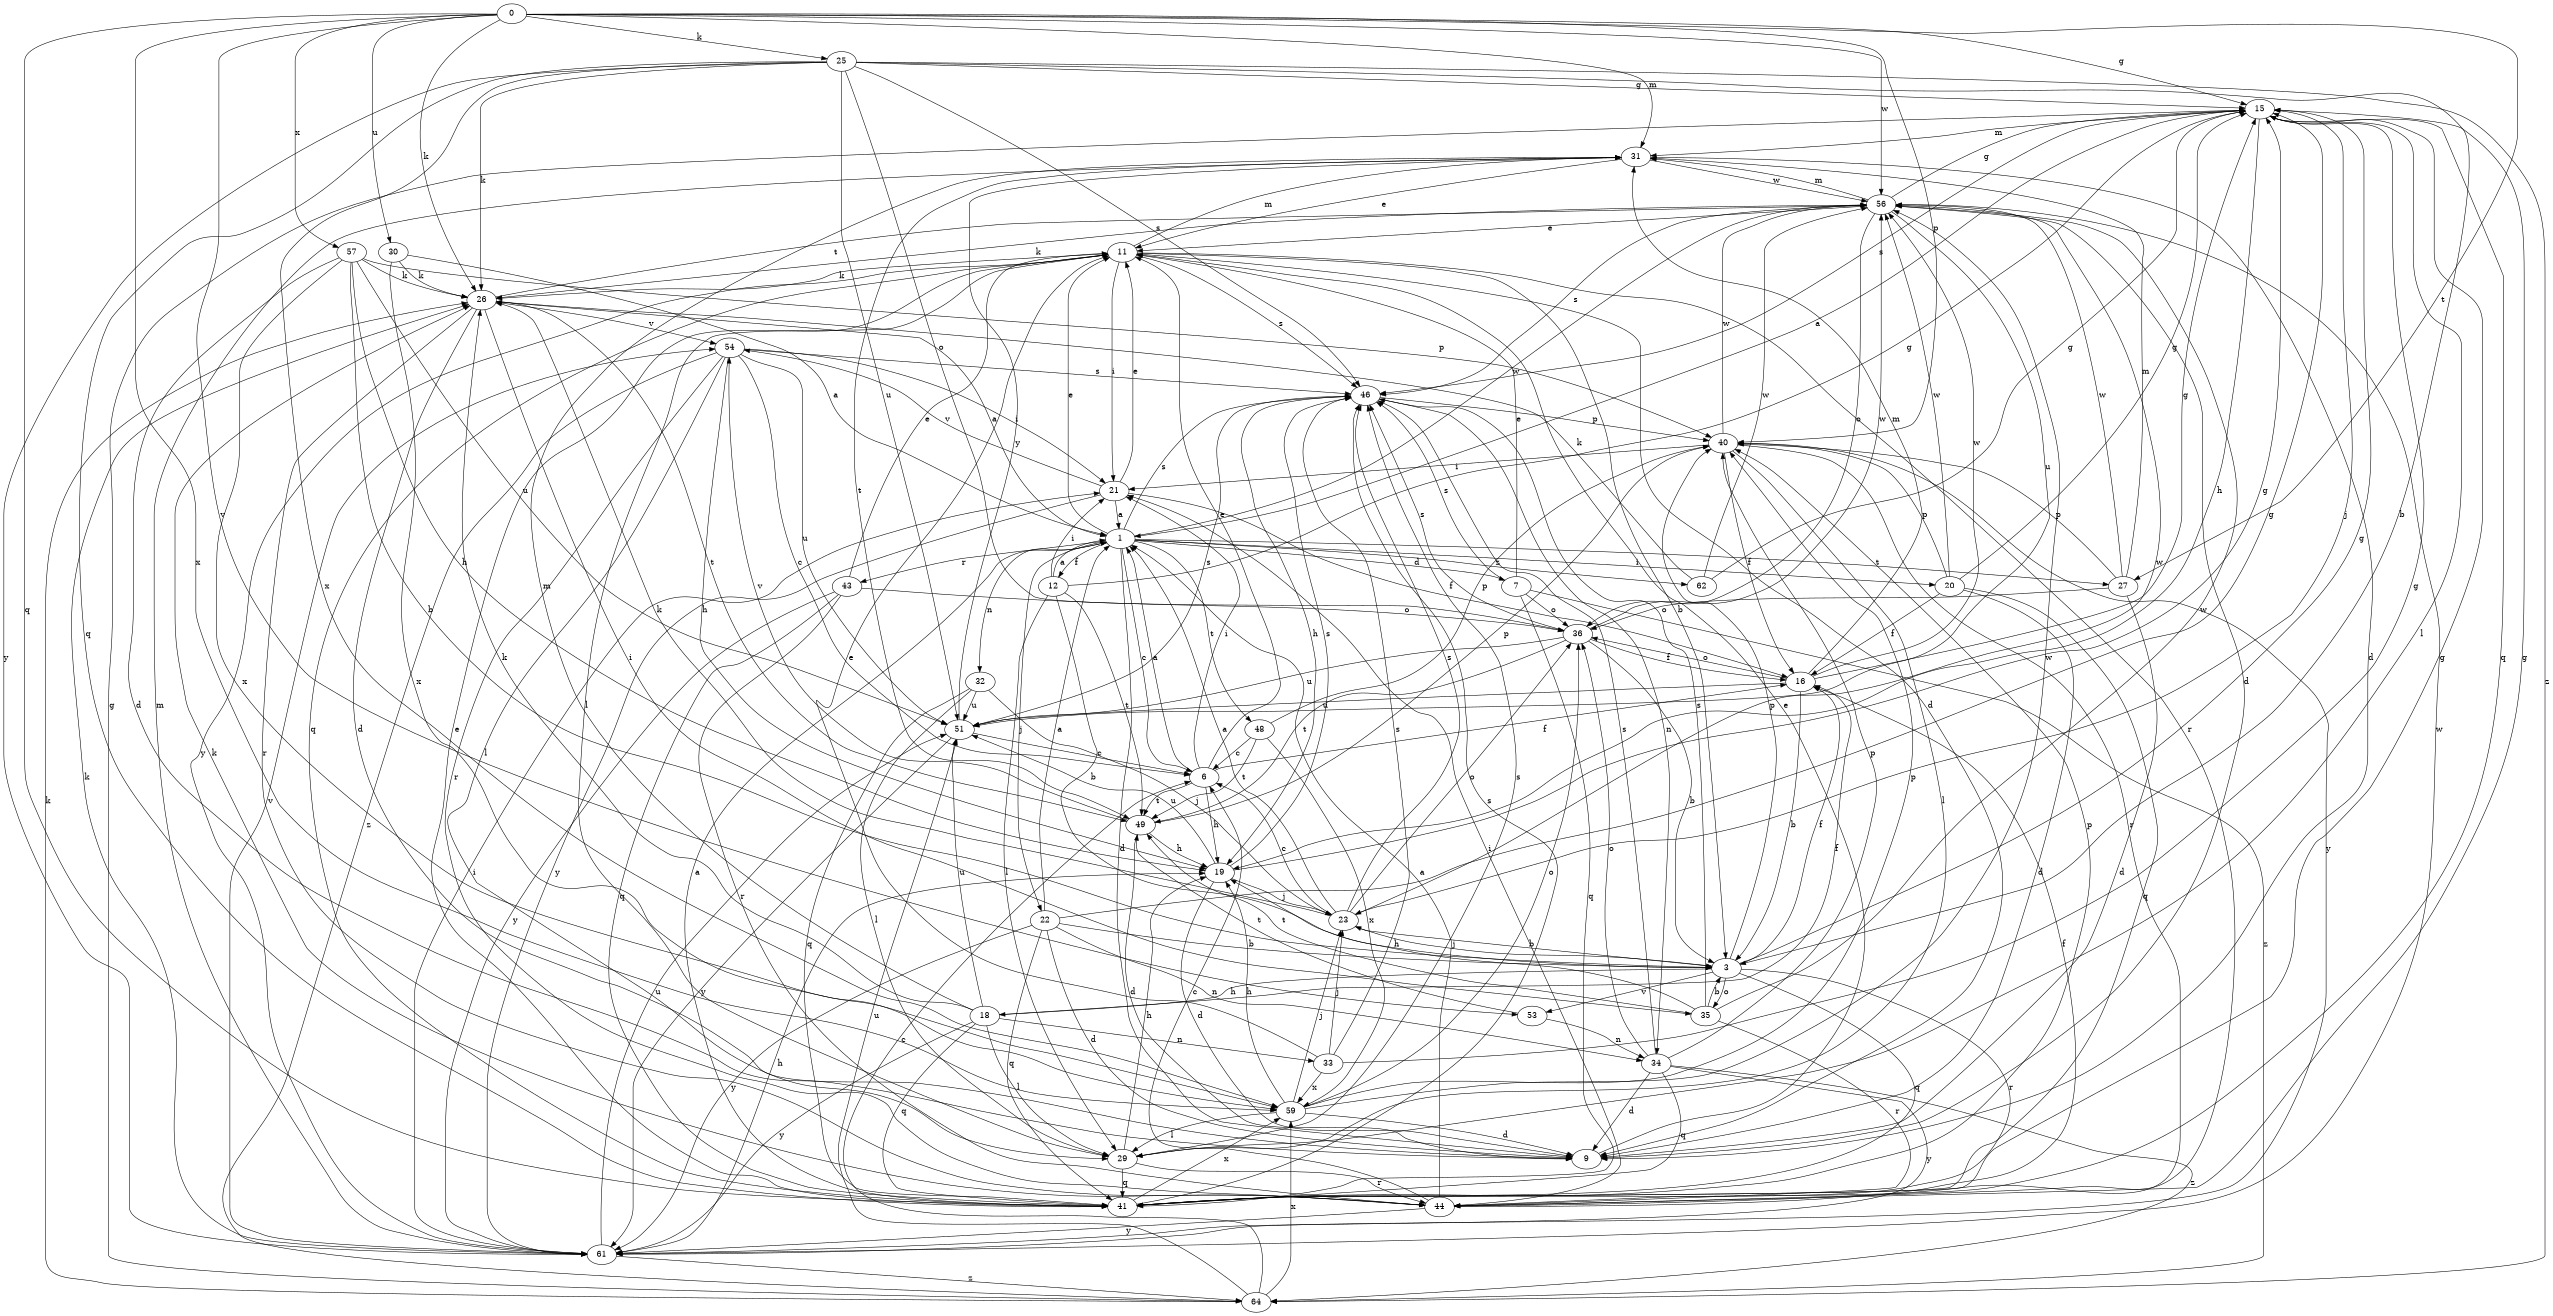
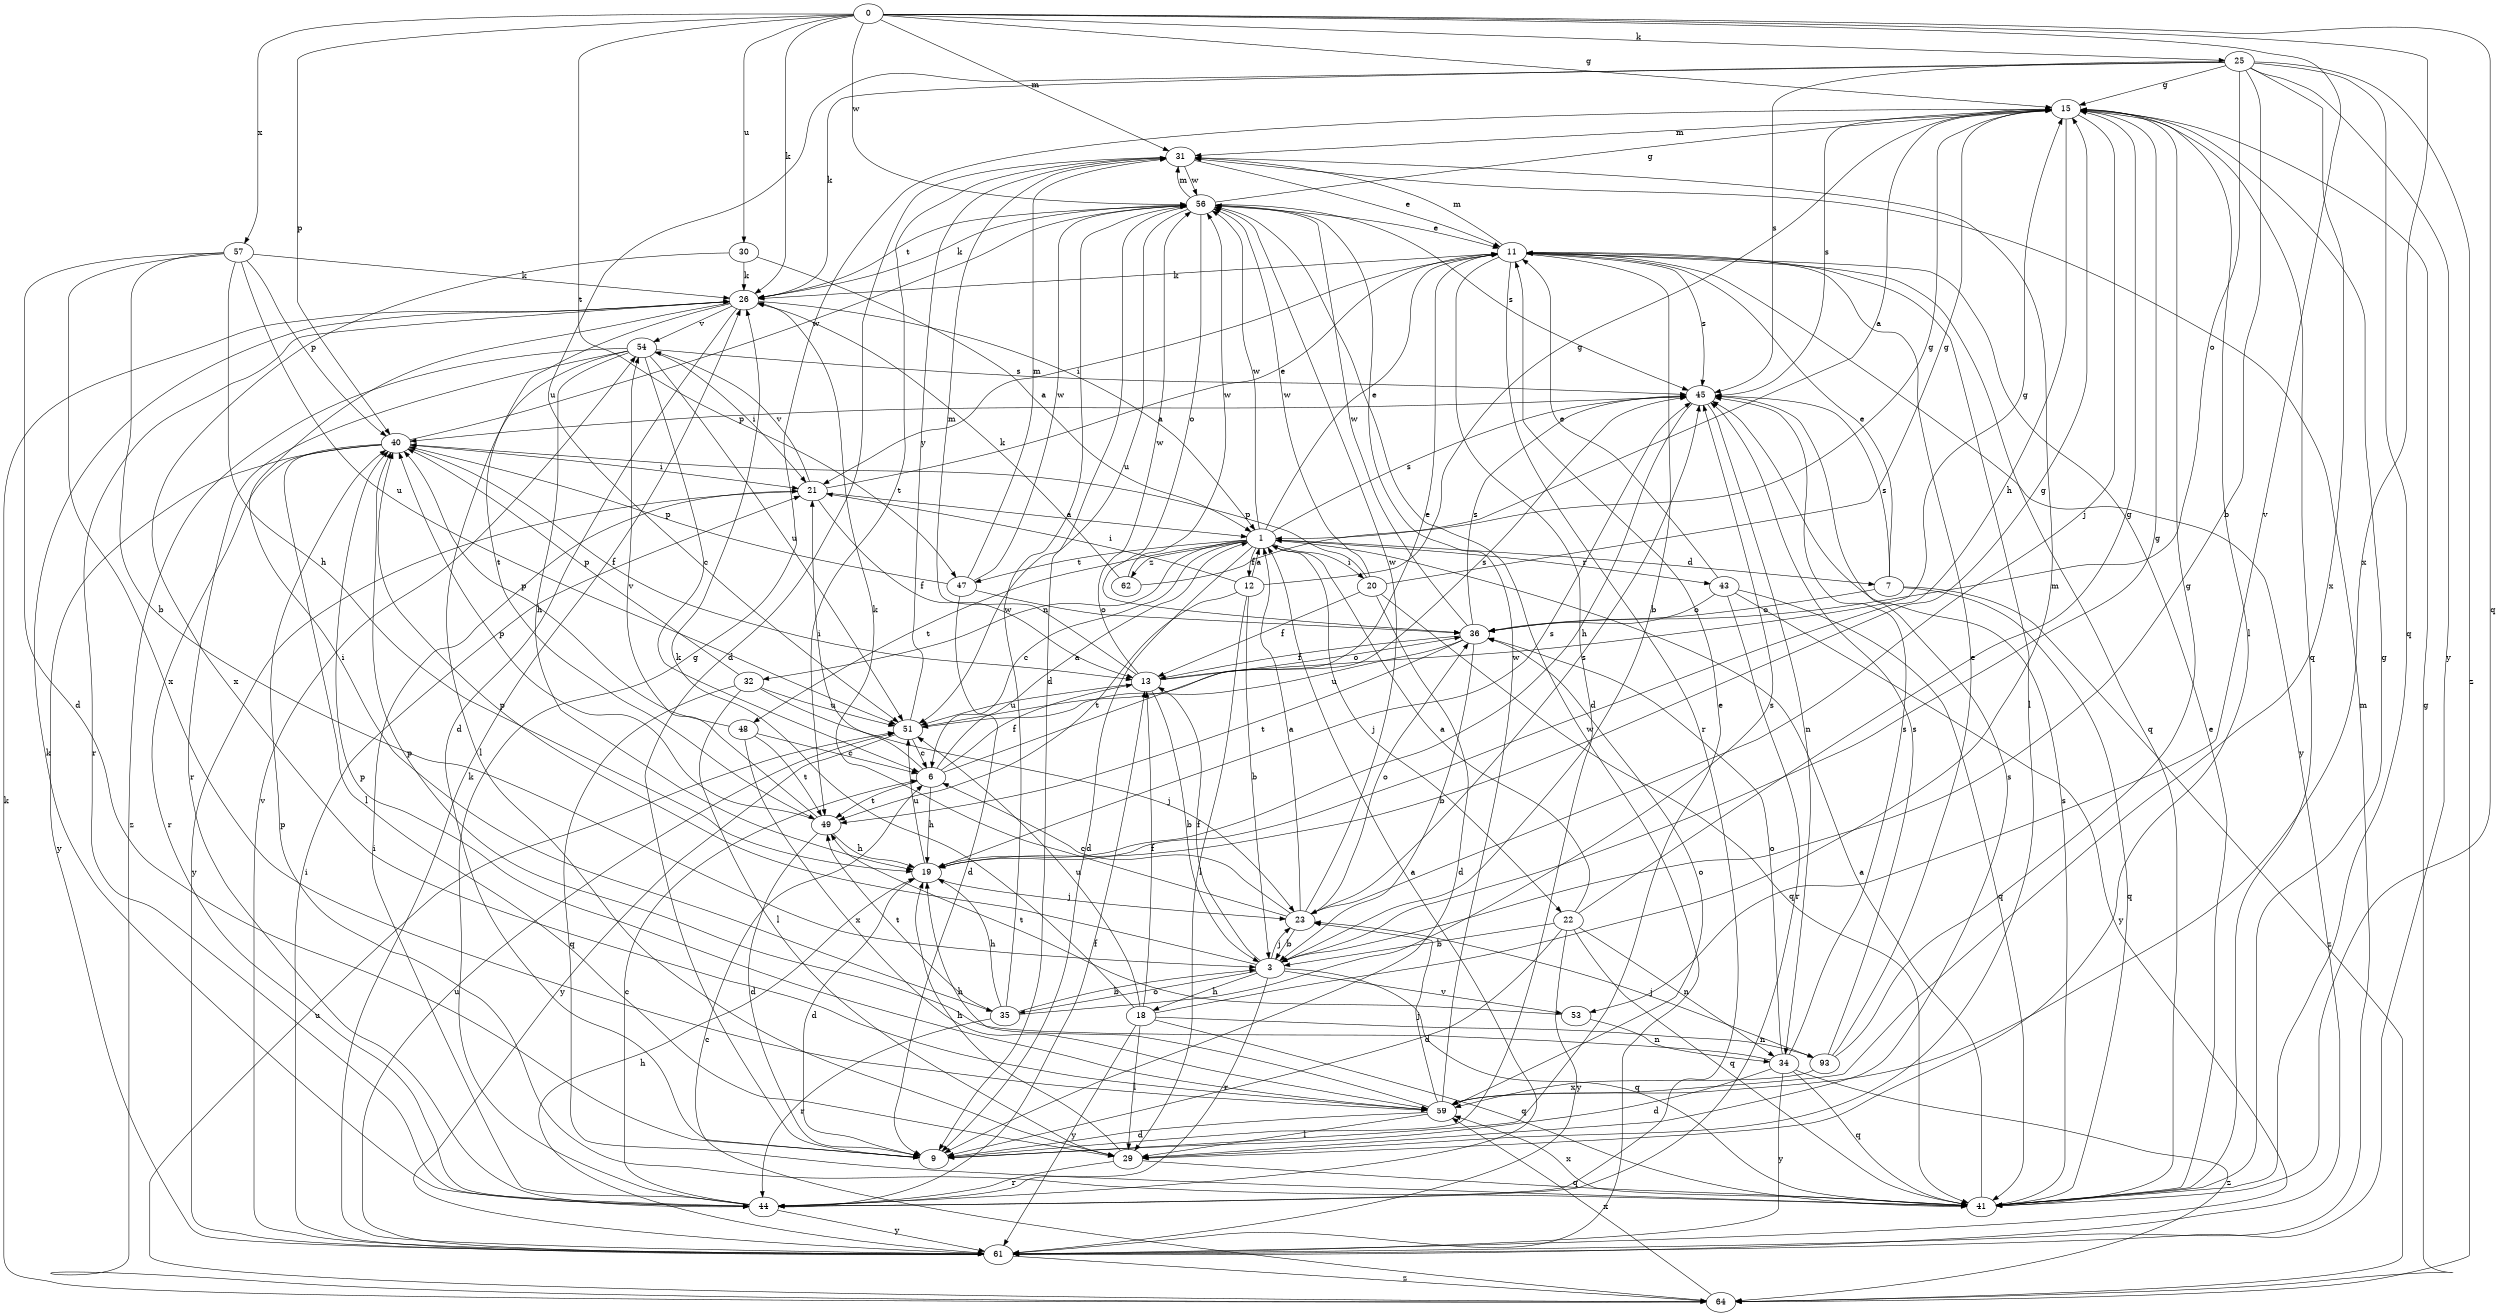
(1365, 396) -> (1701, 396)
none -> (577, 561)
(2123, 586) -> (962, 586)
(1801, 682) -> (1146, 682)
(1328, 1064) -> (1825, 1064)
